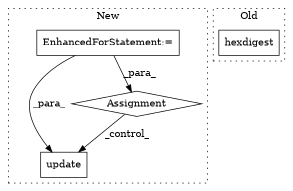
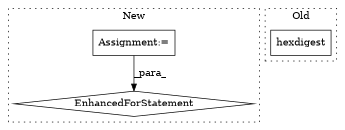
(108, 43) -> (134, 43)
(137, 104) -> (134, 104)
(64, 165) -> none
